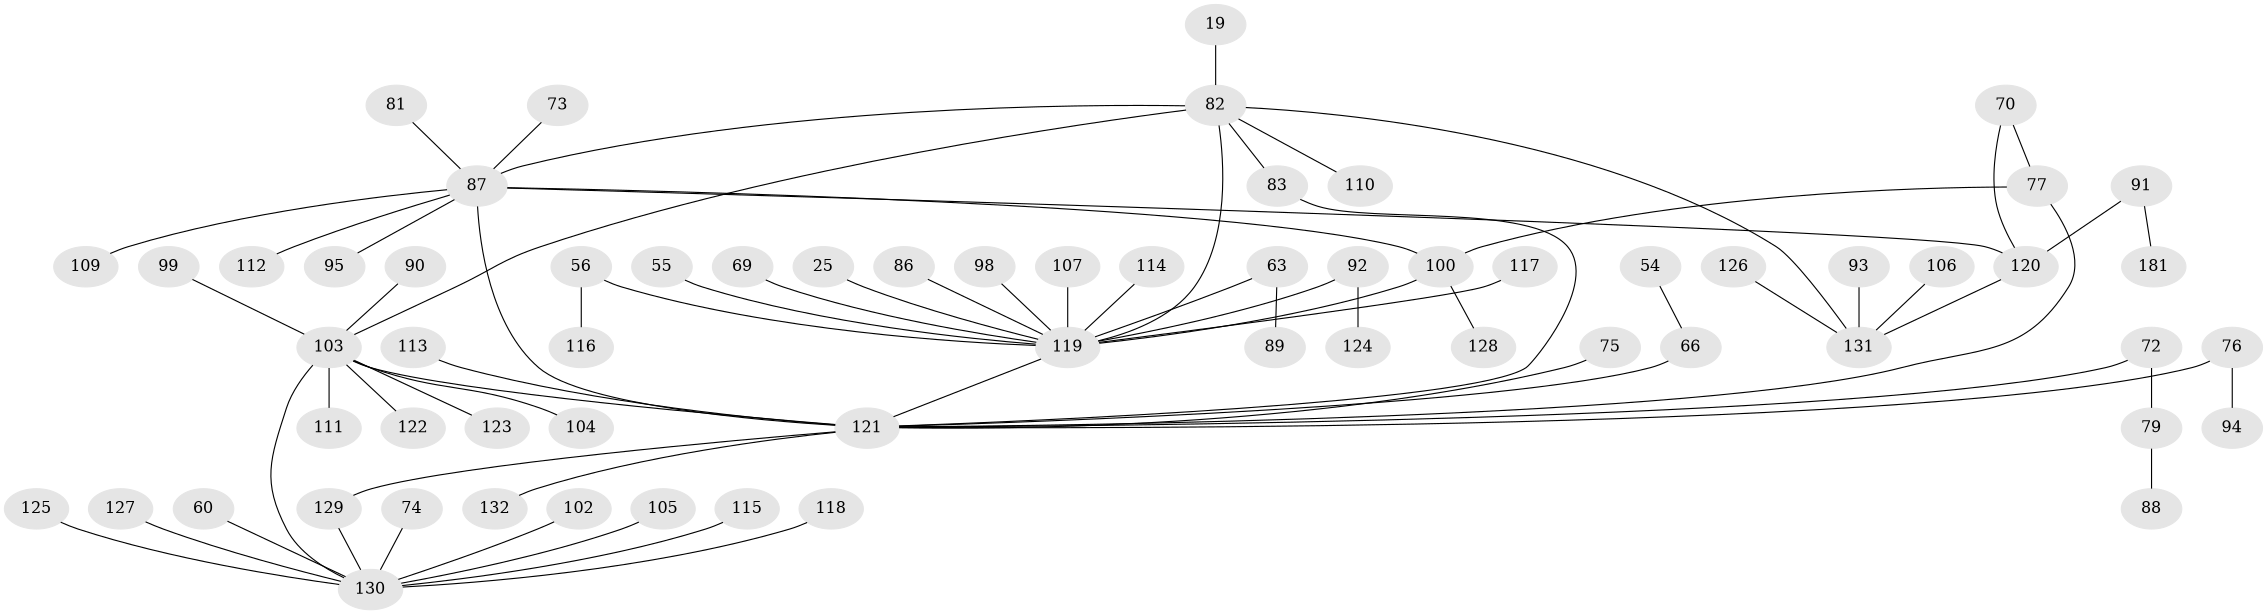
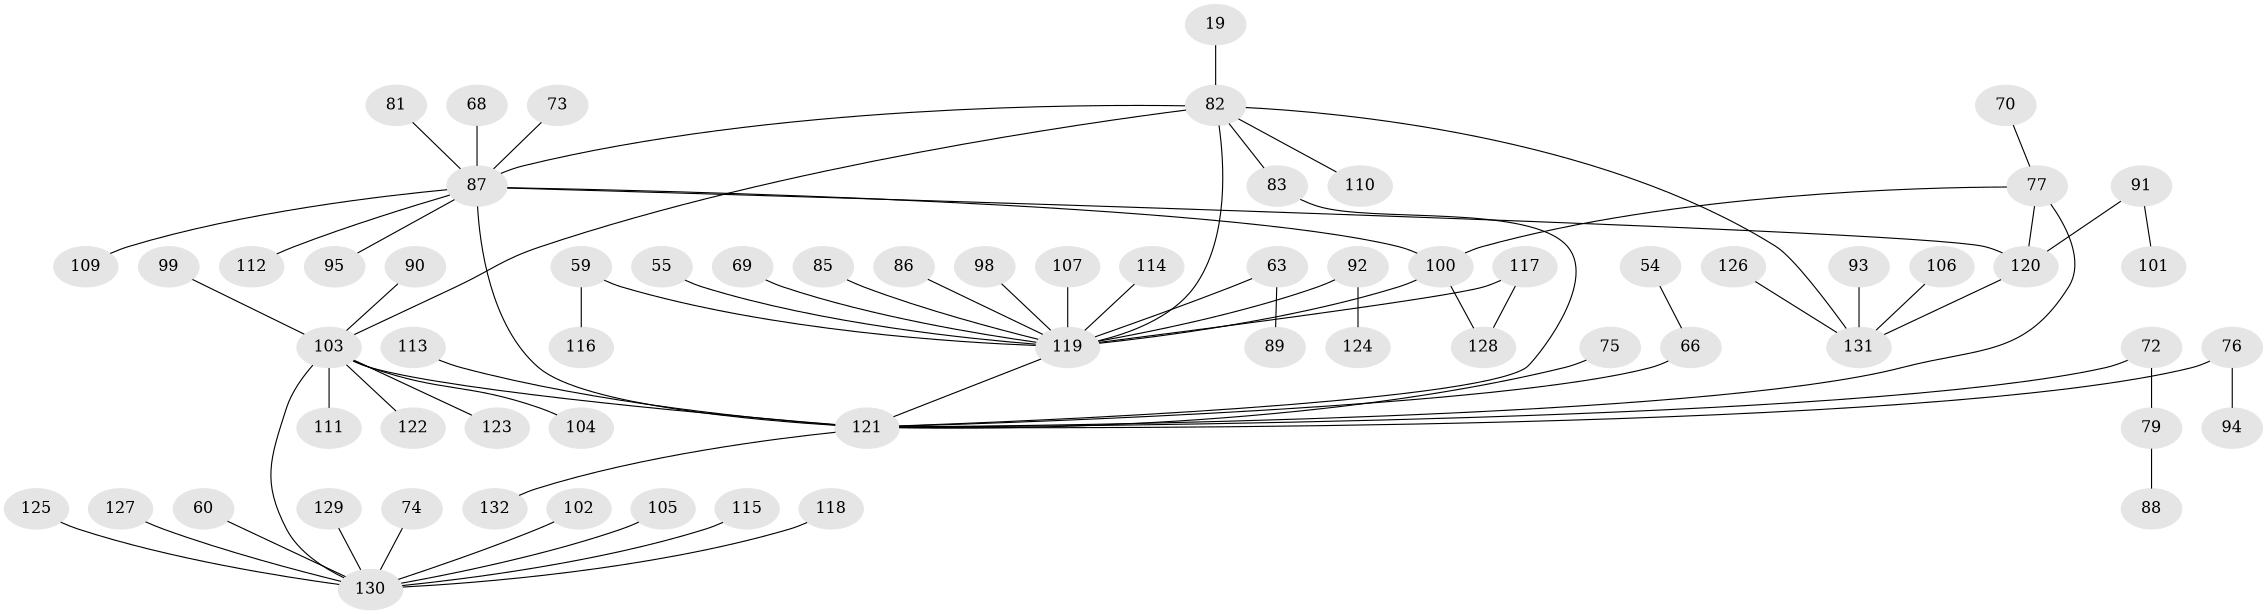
none -> (477, 105)
(1995, 195) -> (2032, 226)
(581, 267) -> (581, 267)
(823, 267) -> (823, 267)
(2154, 267) -> (2154, 267)
none -> (1504, 307)
(593, 455) -> none
